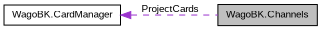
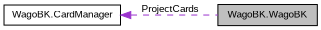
(268, 15) -> (268, 15)
